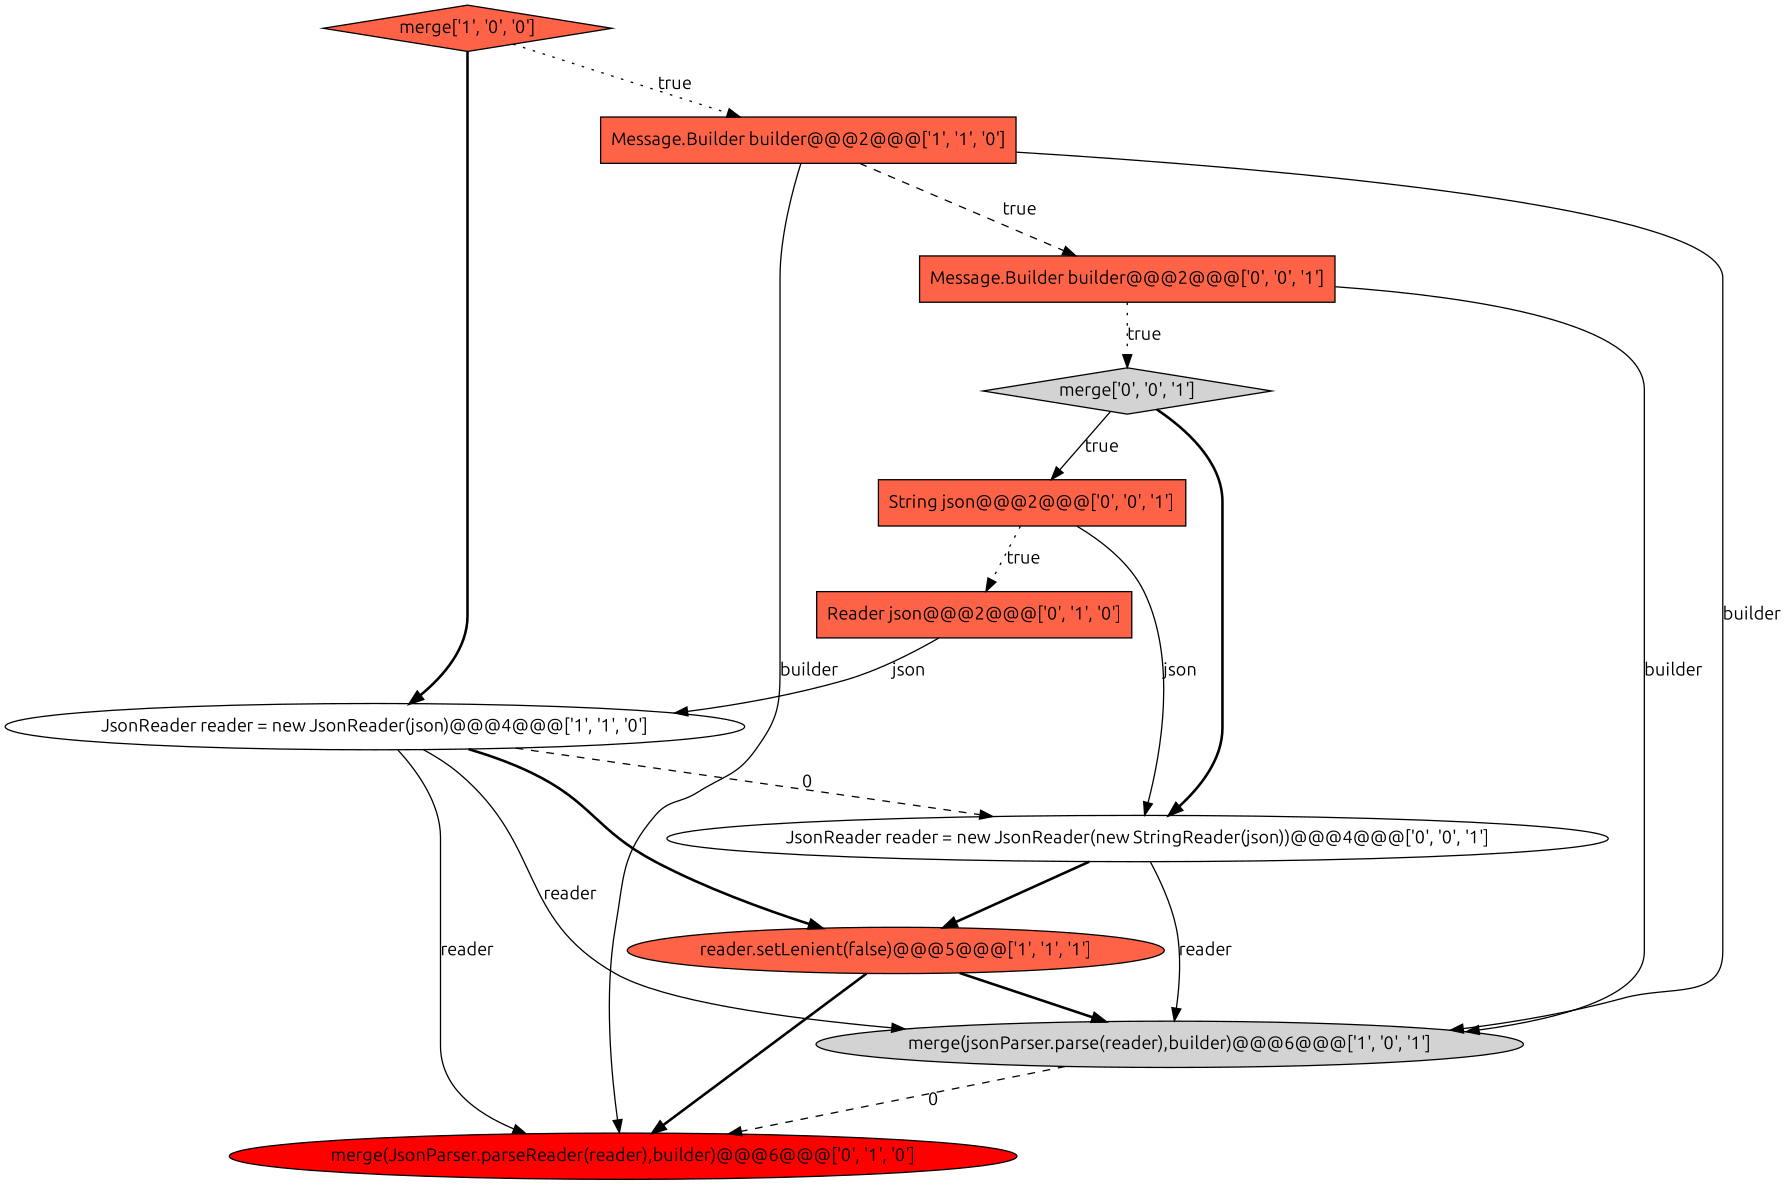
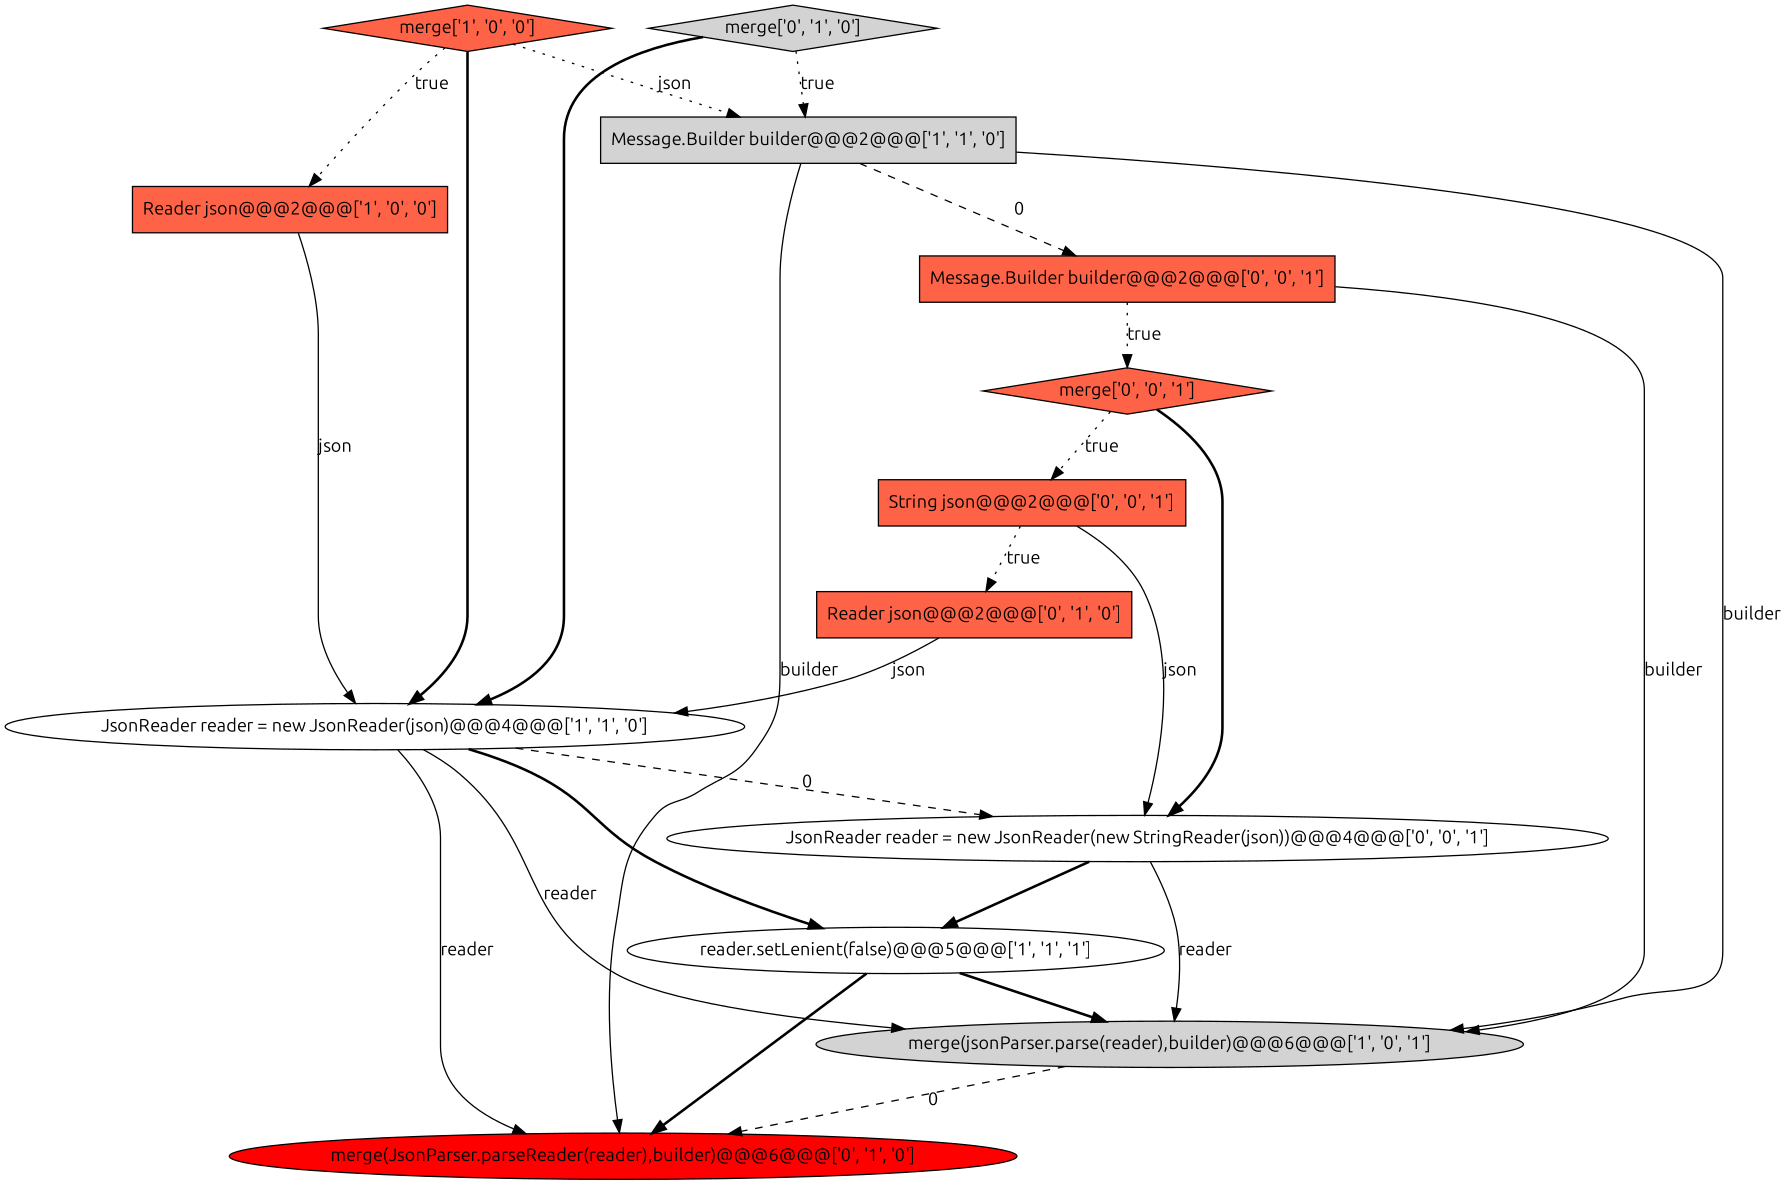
none -> (793, 28)
(675, 84) -> (675, 84)
(808, 140) -> (808, 140)
none -> (290, 210)
(1020, 210) -> (1020, 210)
(1127, 391) -> (1127, 391)
(1085, 441) -> (1085, 441)
(896, 950) -> (896, 950)
